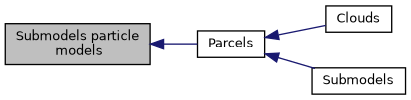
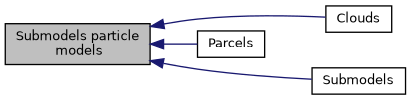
(302, 30) -> (244, 16)
(296, 63) -> (237, 74)
